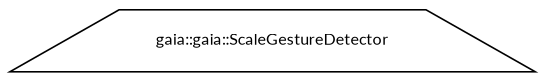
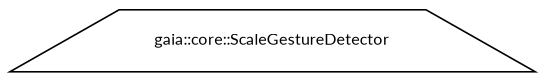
(273, 41) -> (273, 41)
